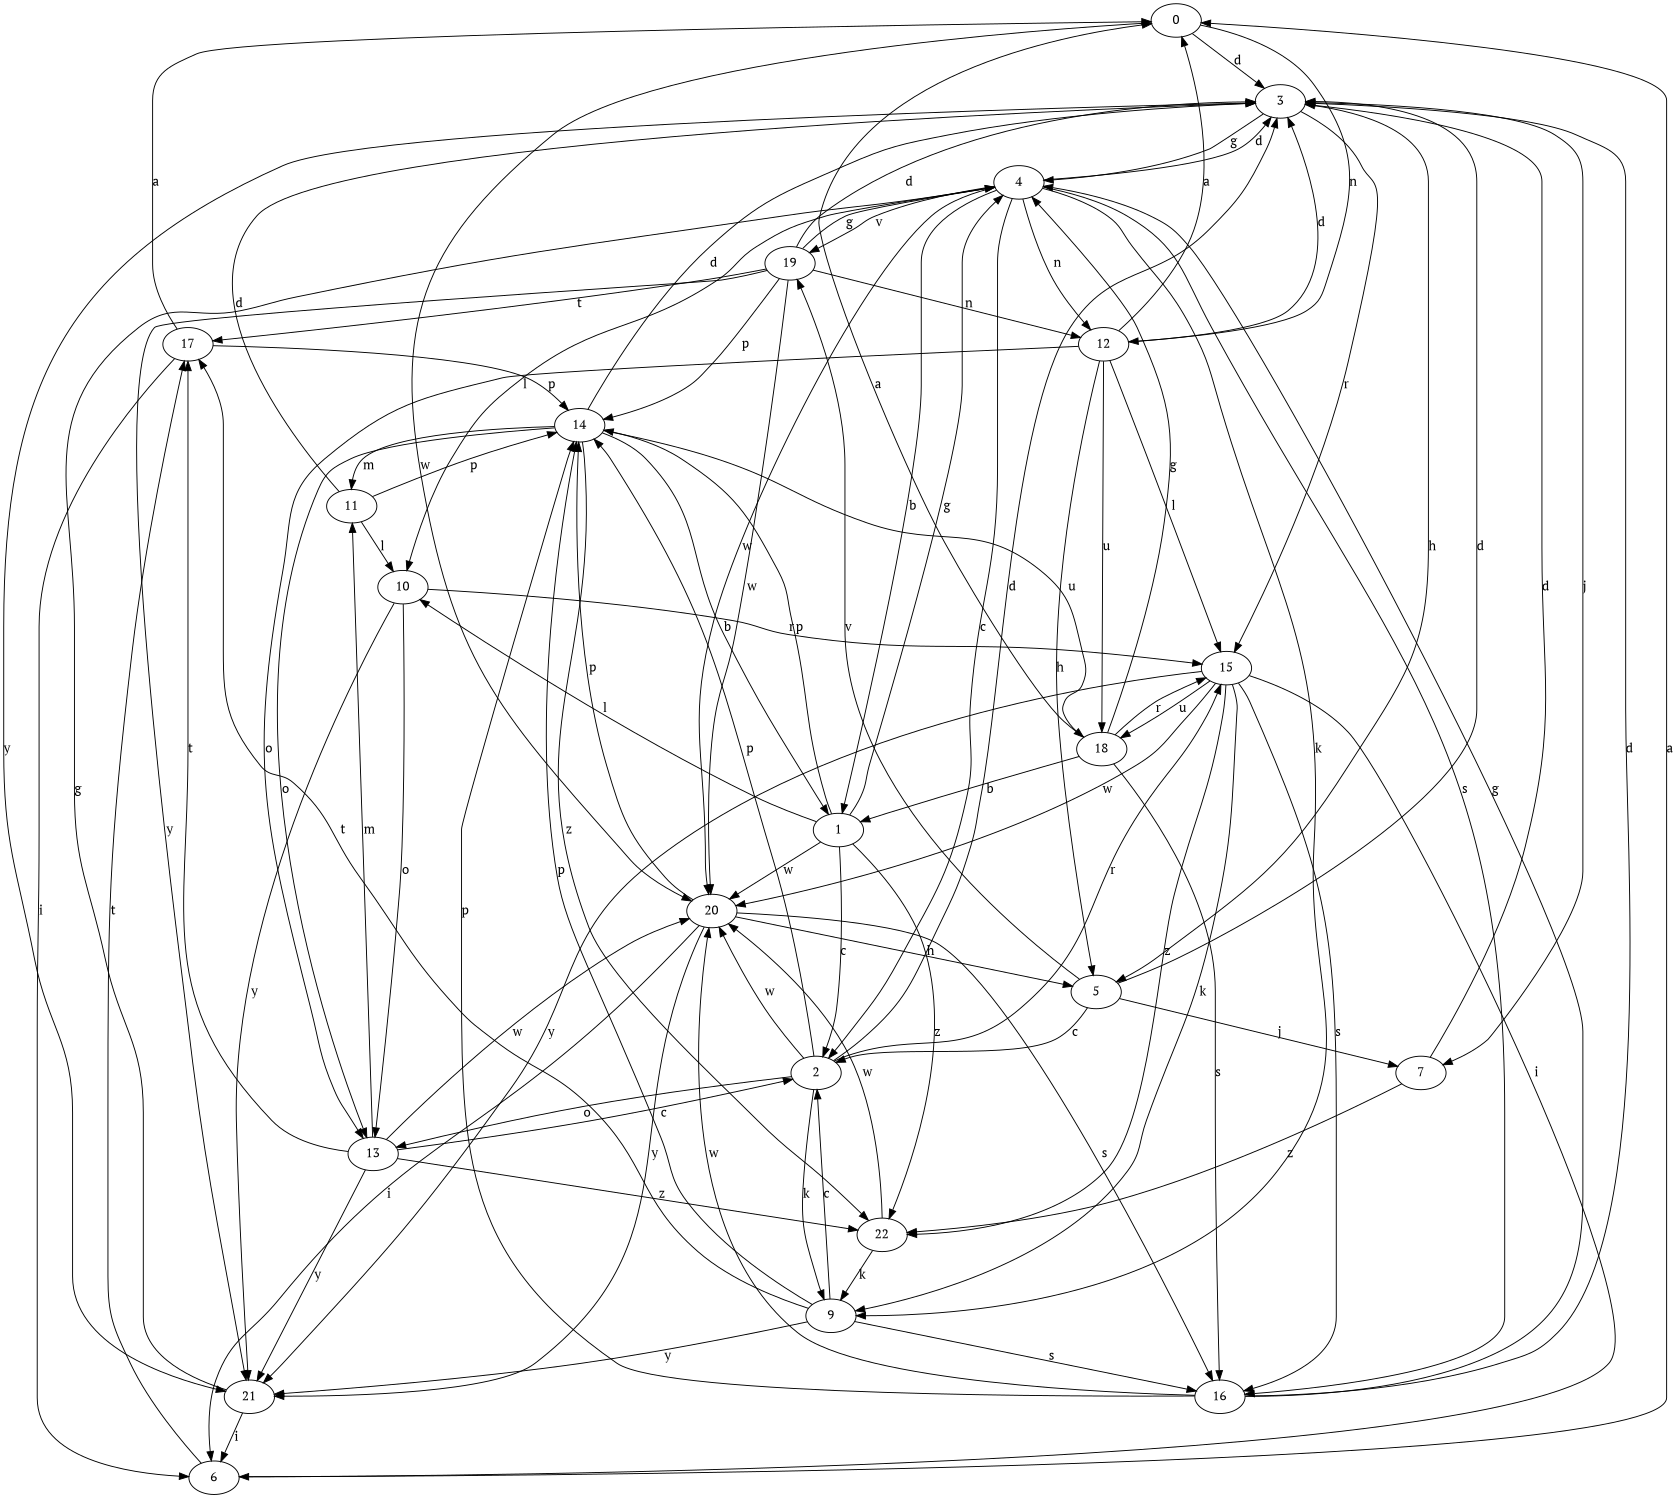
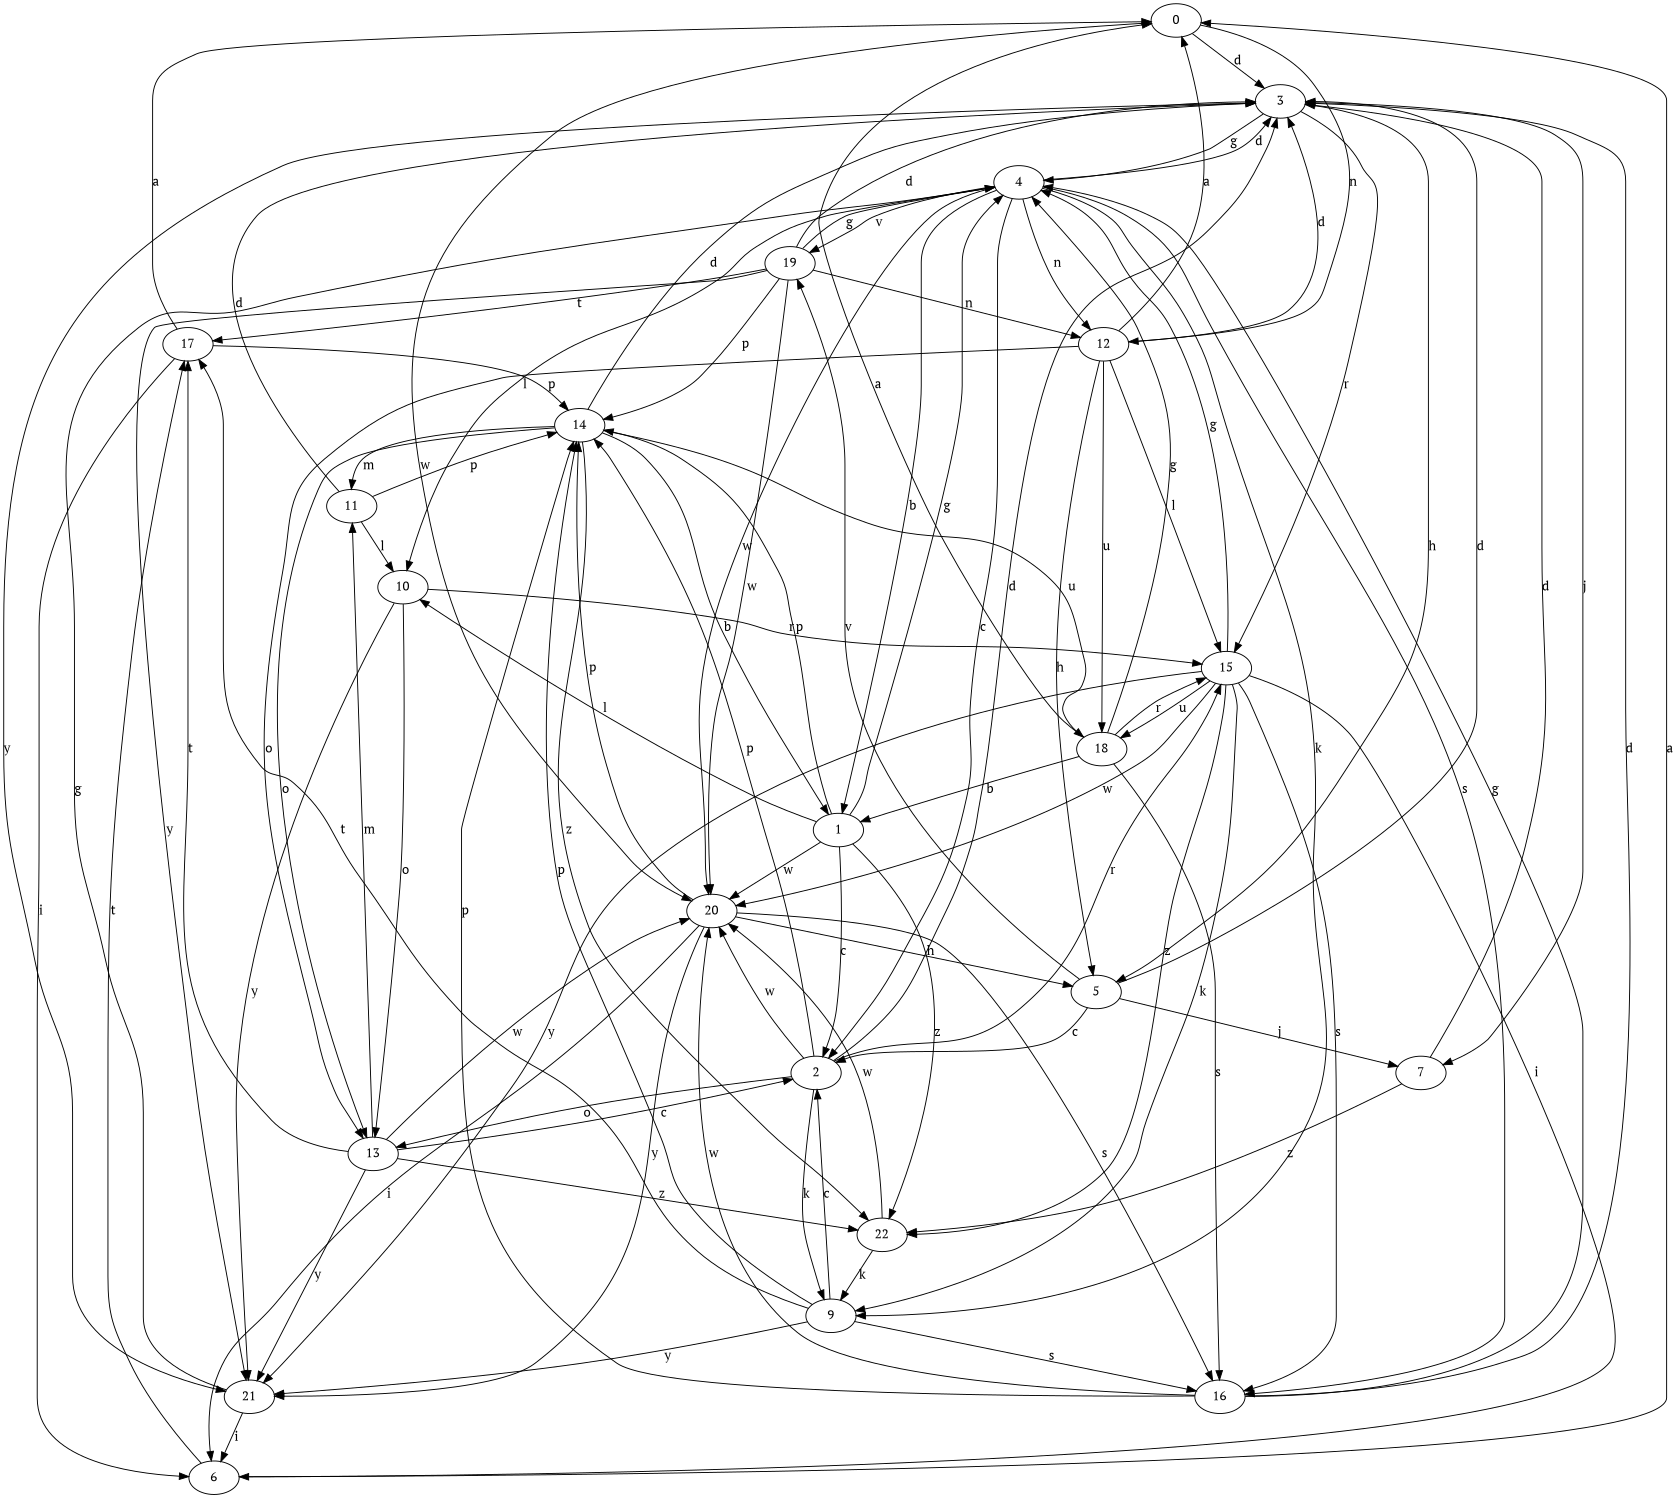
none -> (1198, 396)
